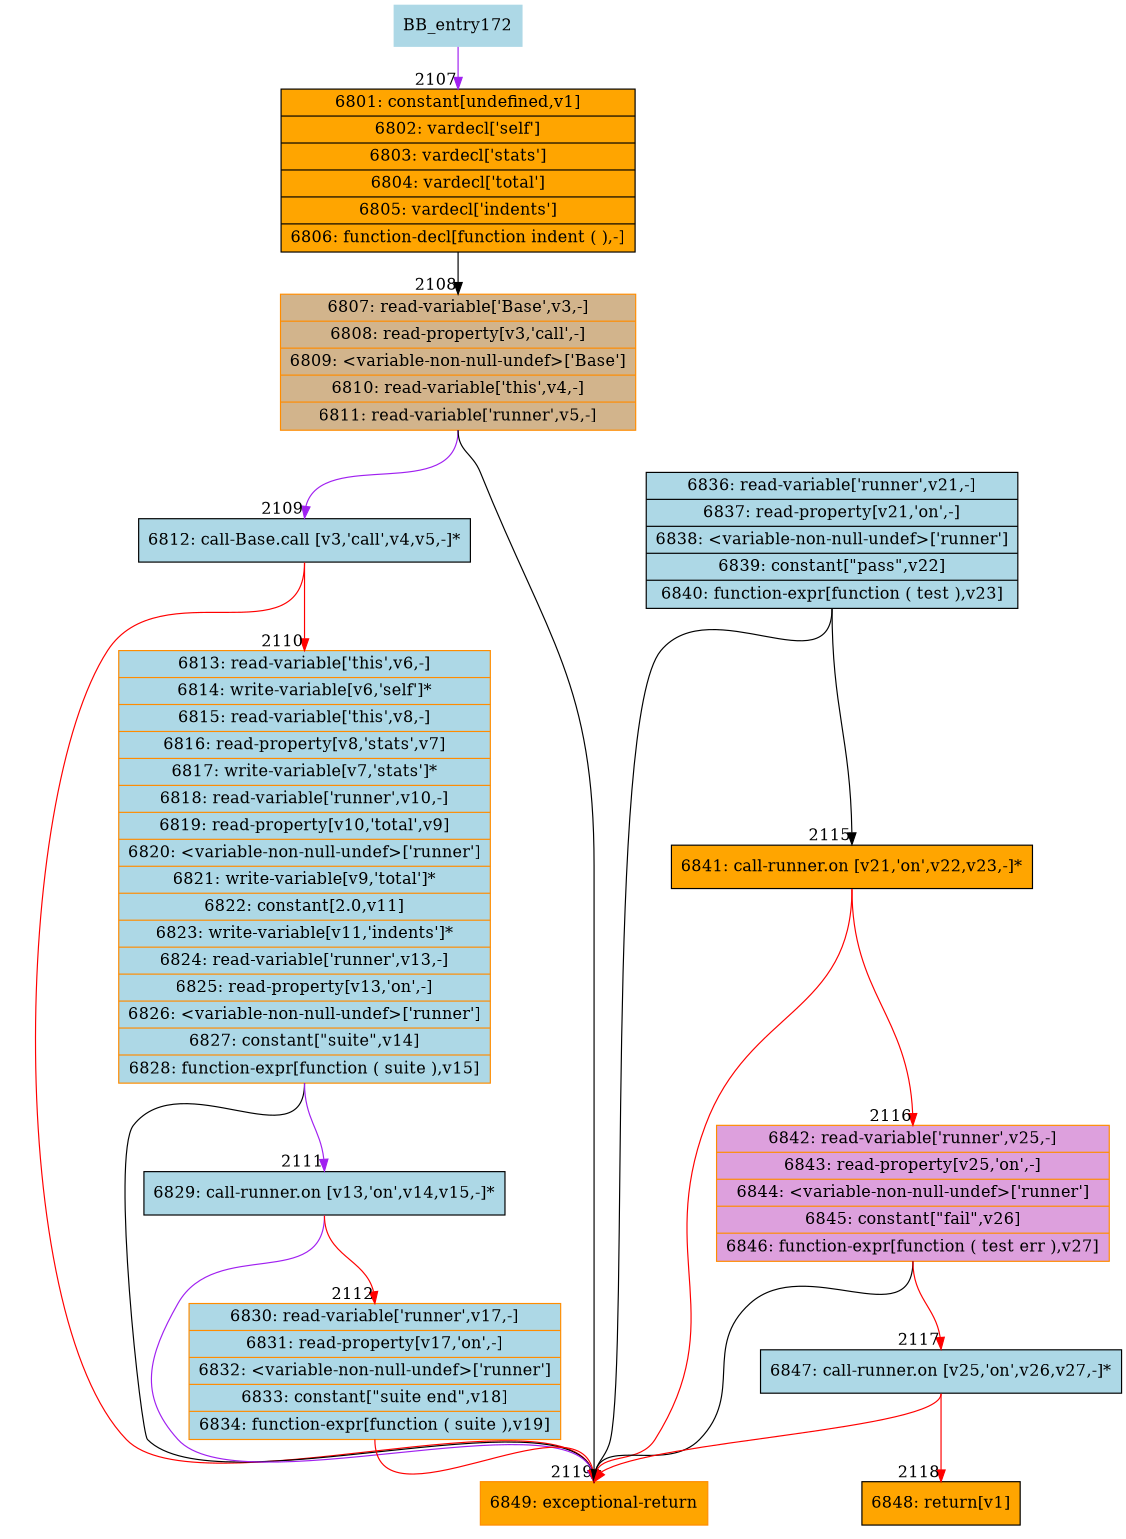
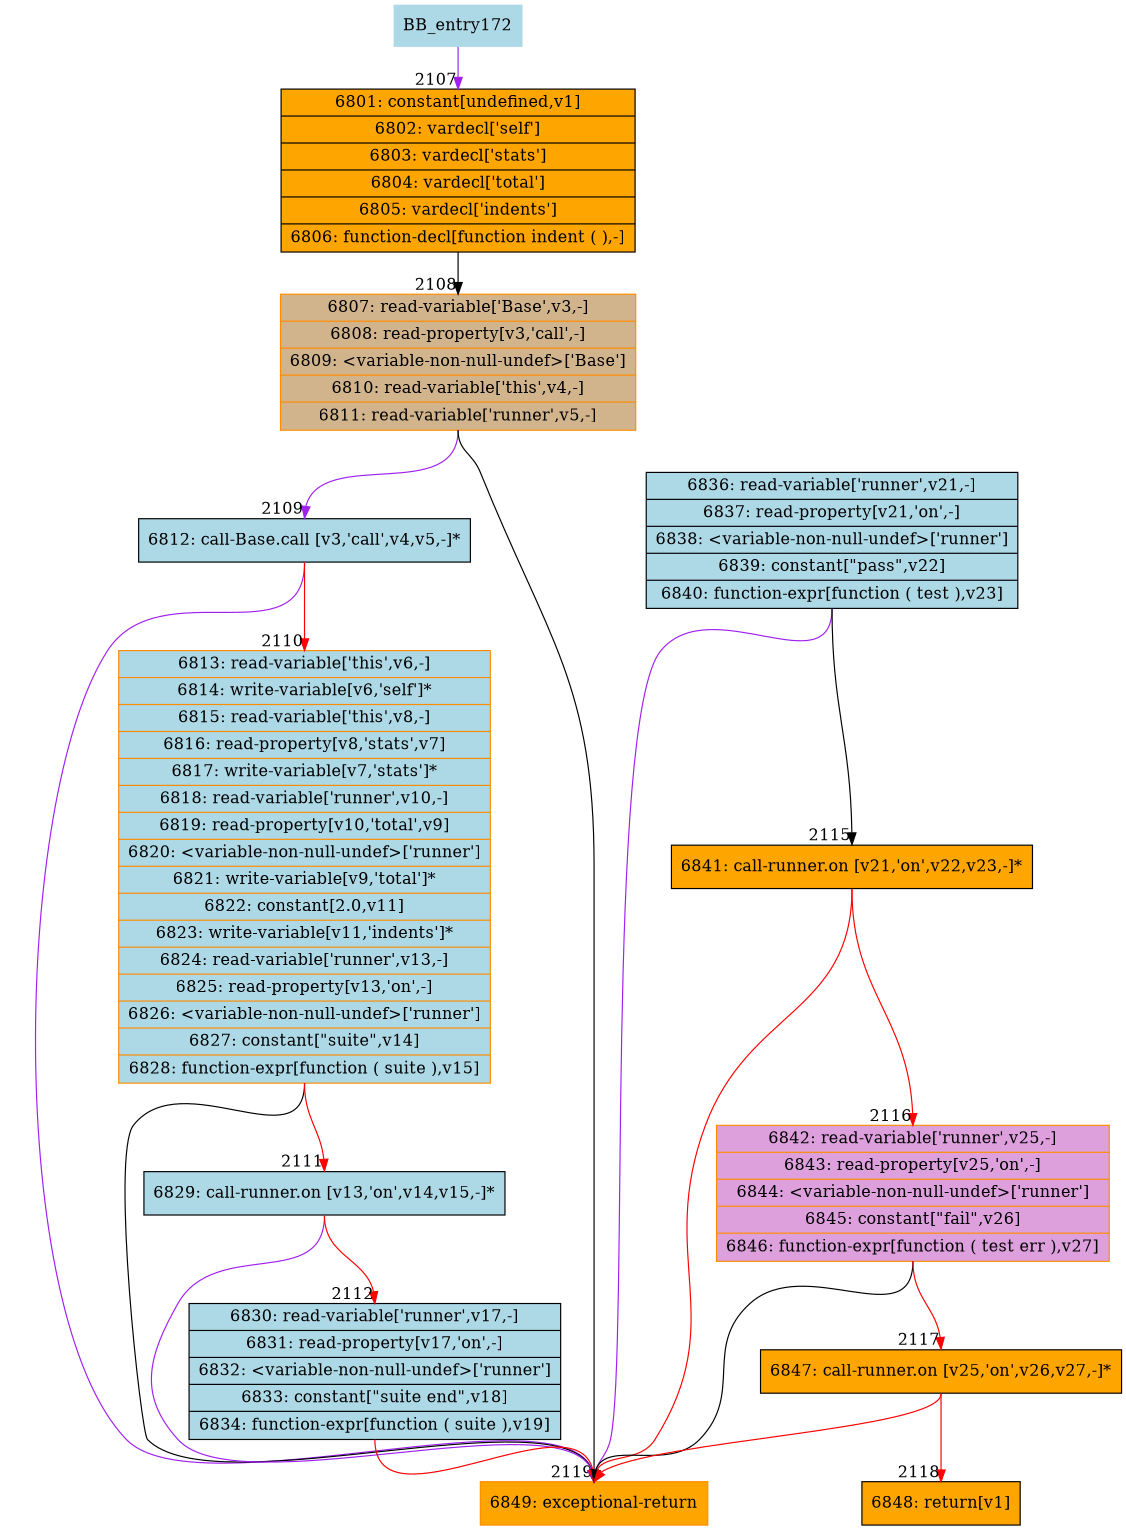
(624, 961) -> (624, 961)
(312, 1121) -> (312, 1121)
(42, 1169) -> (42, 1169)
(375, 1371) -> (375, 1371)
(941, 1371) -> (941, 1371)
